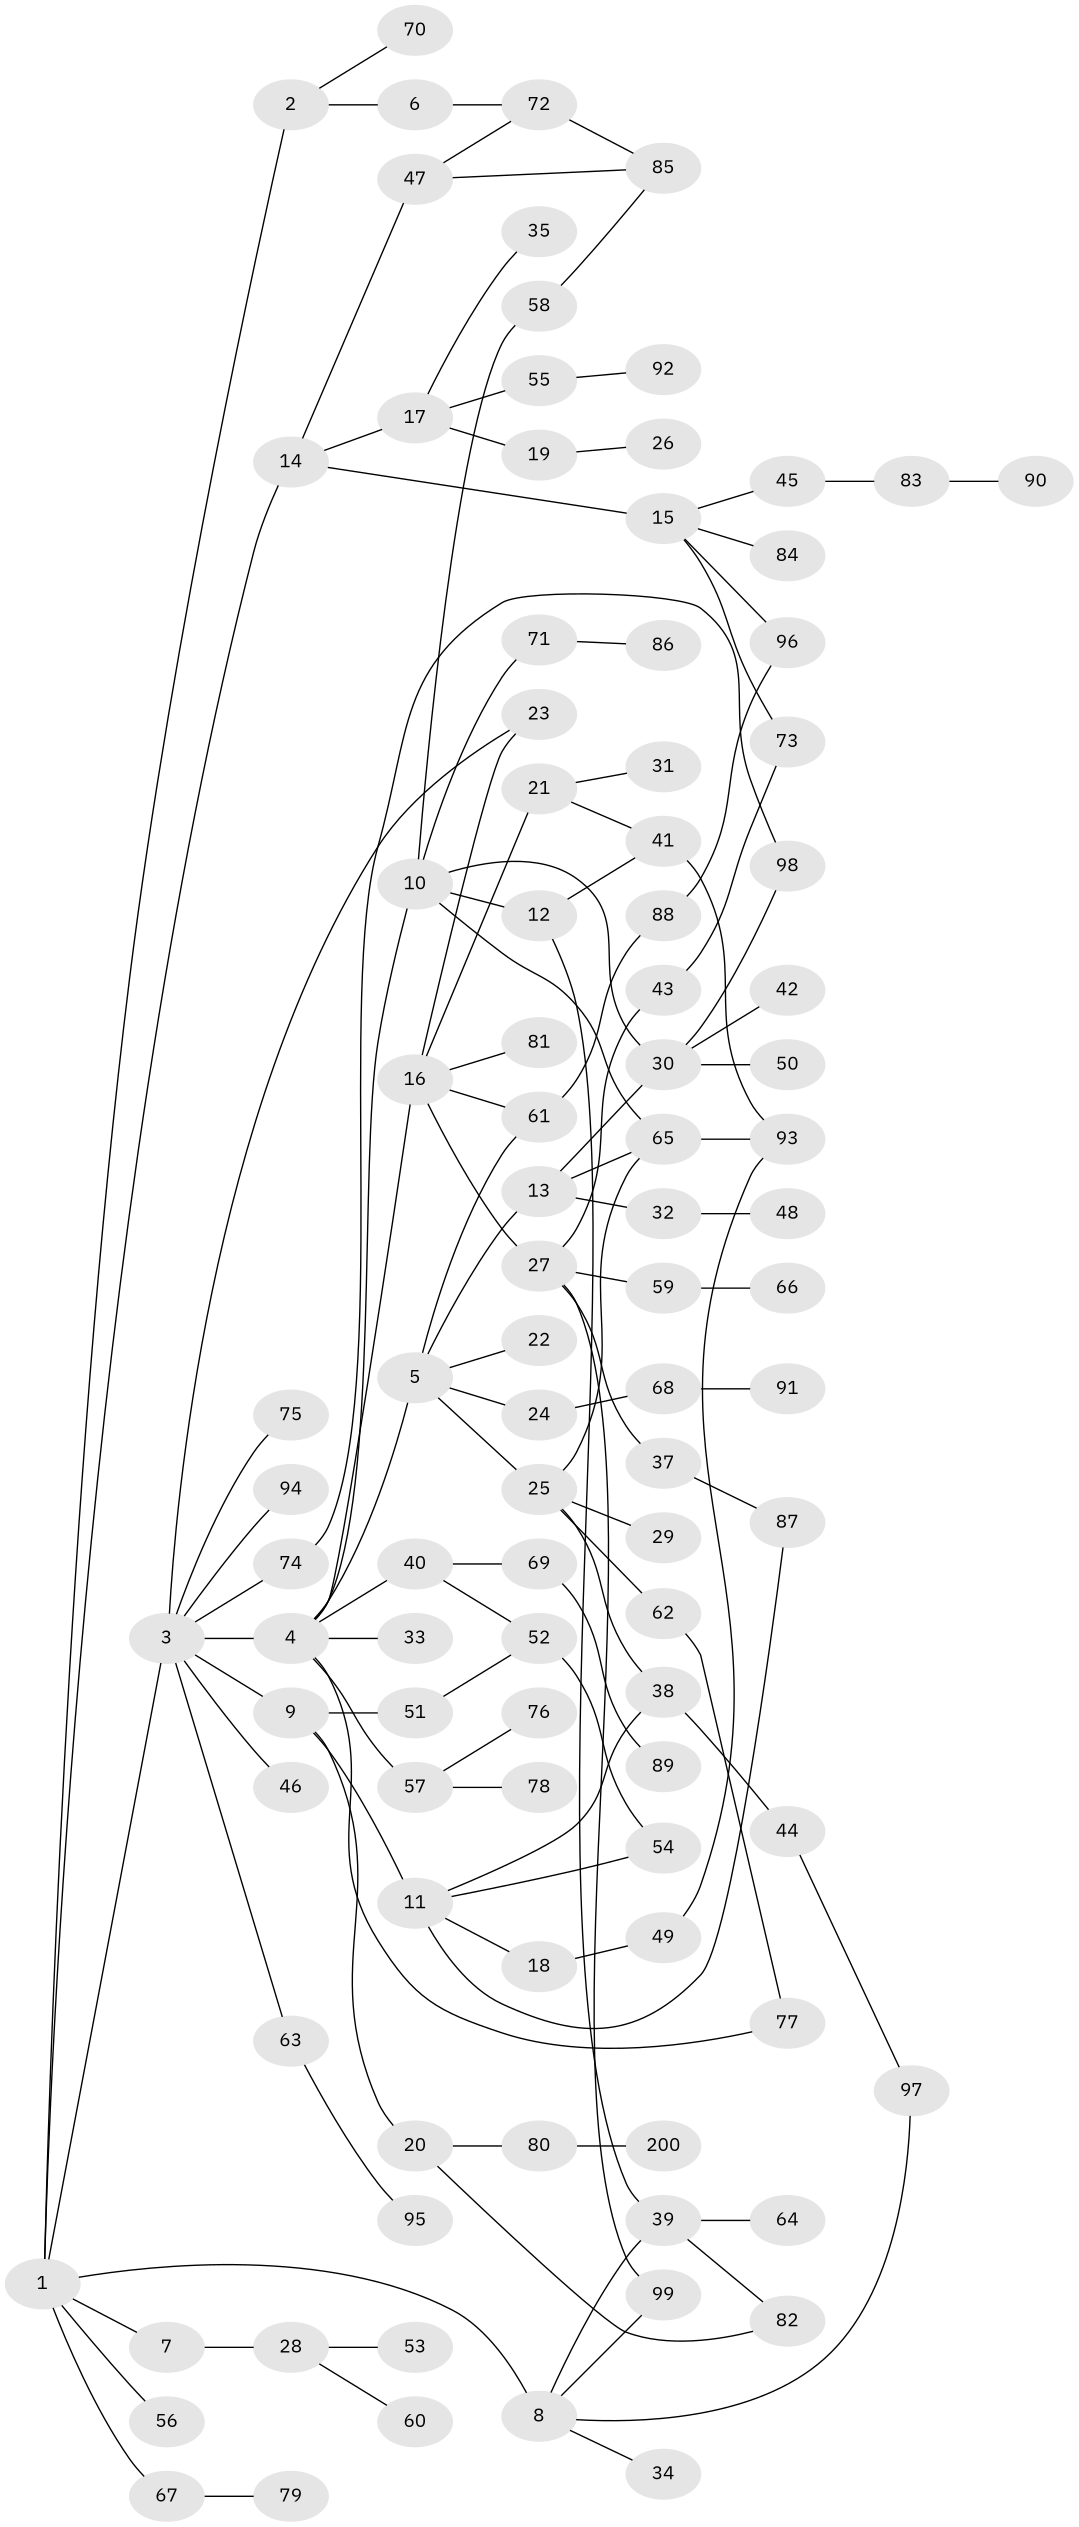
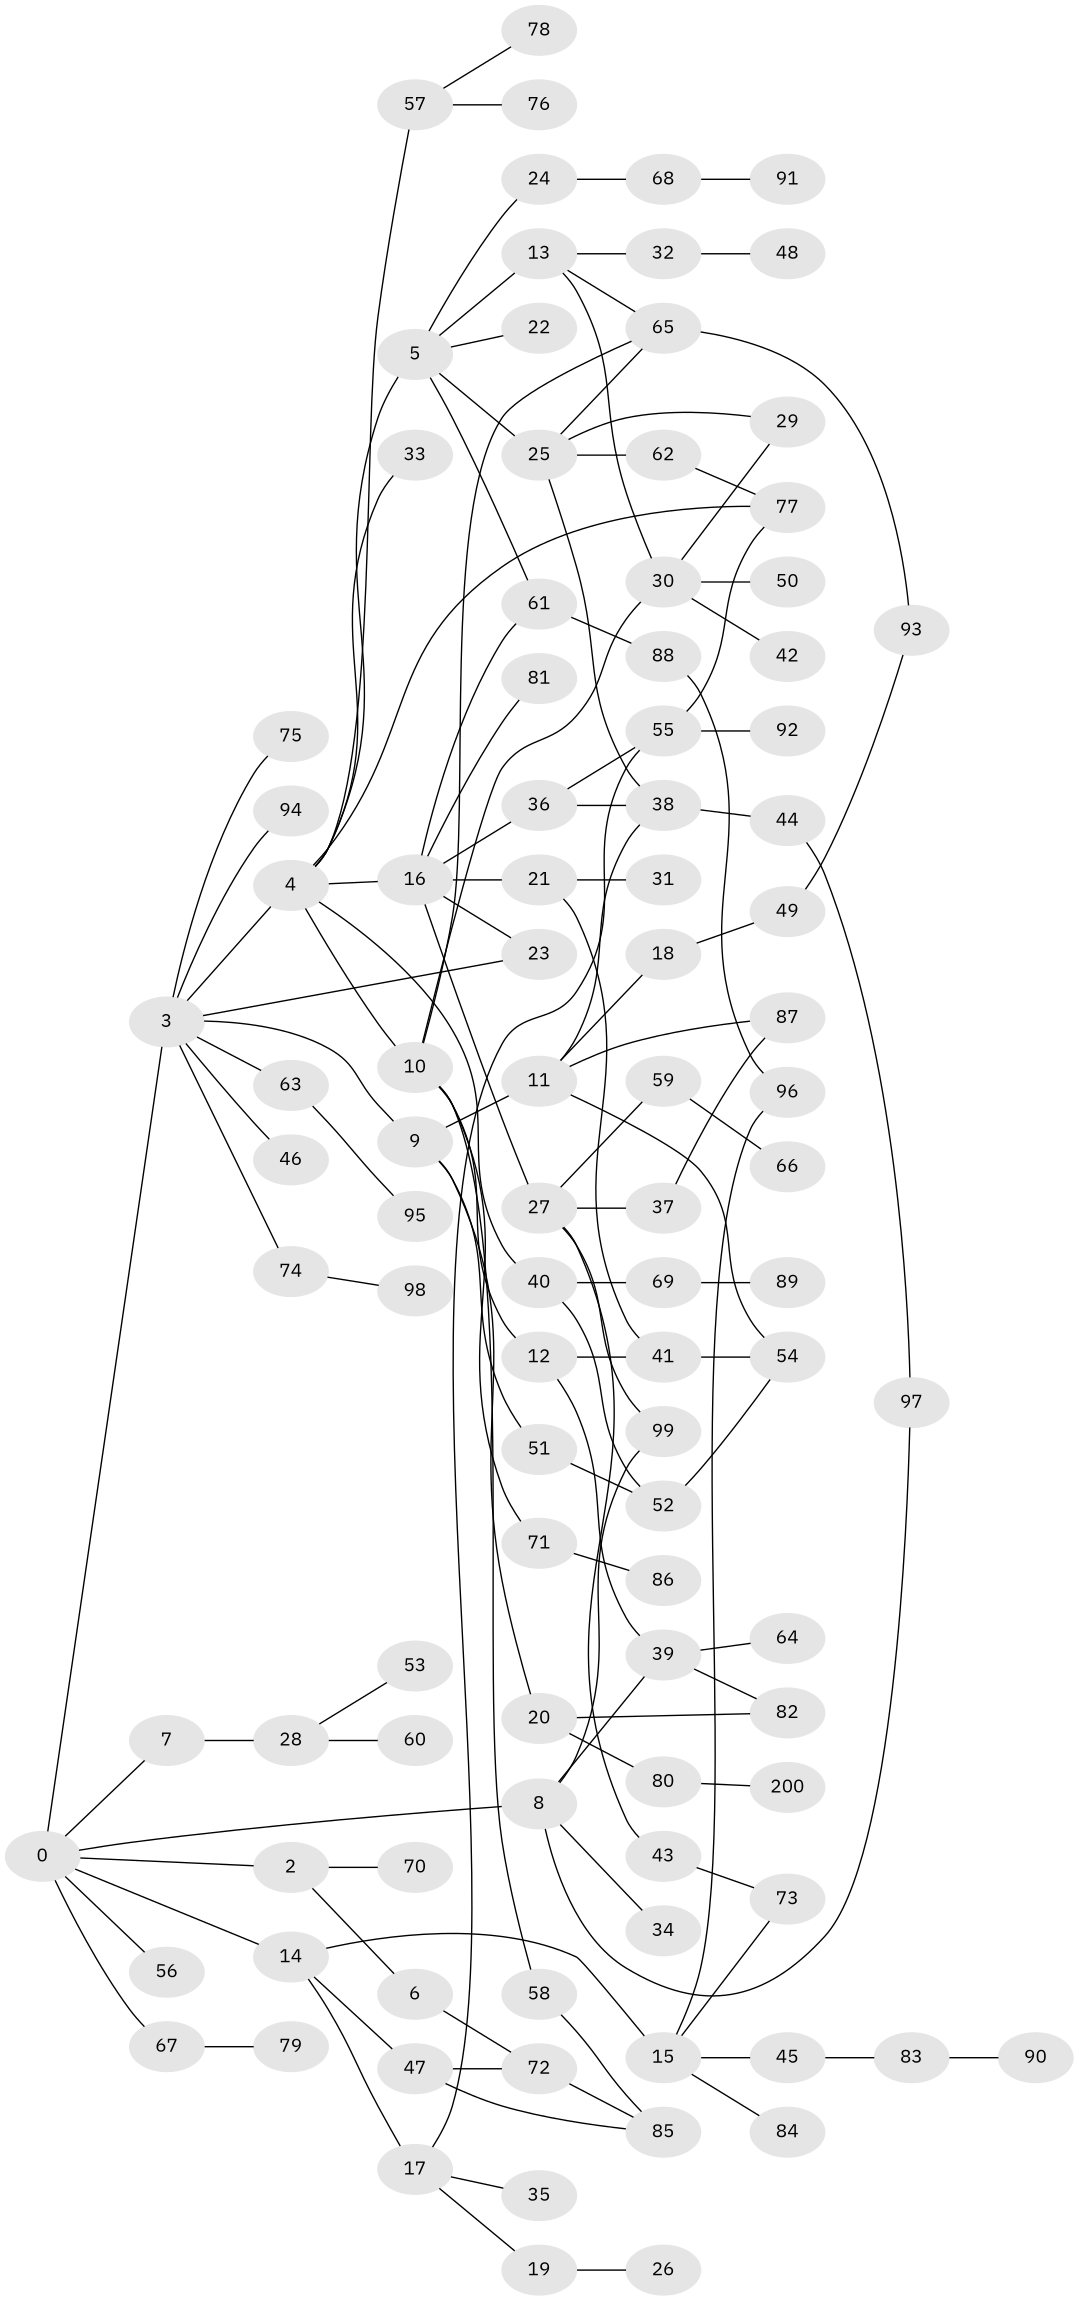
none -> (724, 629)
none -> (539, 805)
(725, 969) -> (726, 1357)
(736, 971) -> (730, 496)
(43, 2284) -> (43, 1856)
